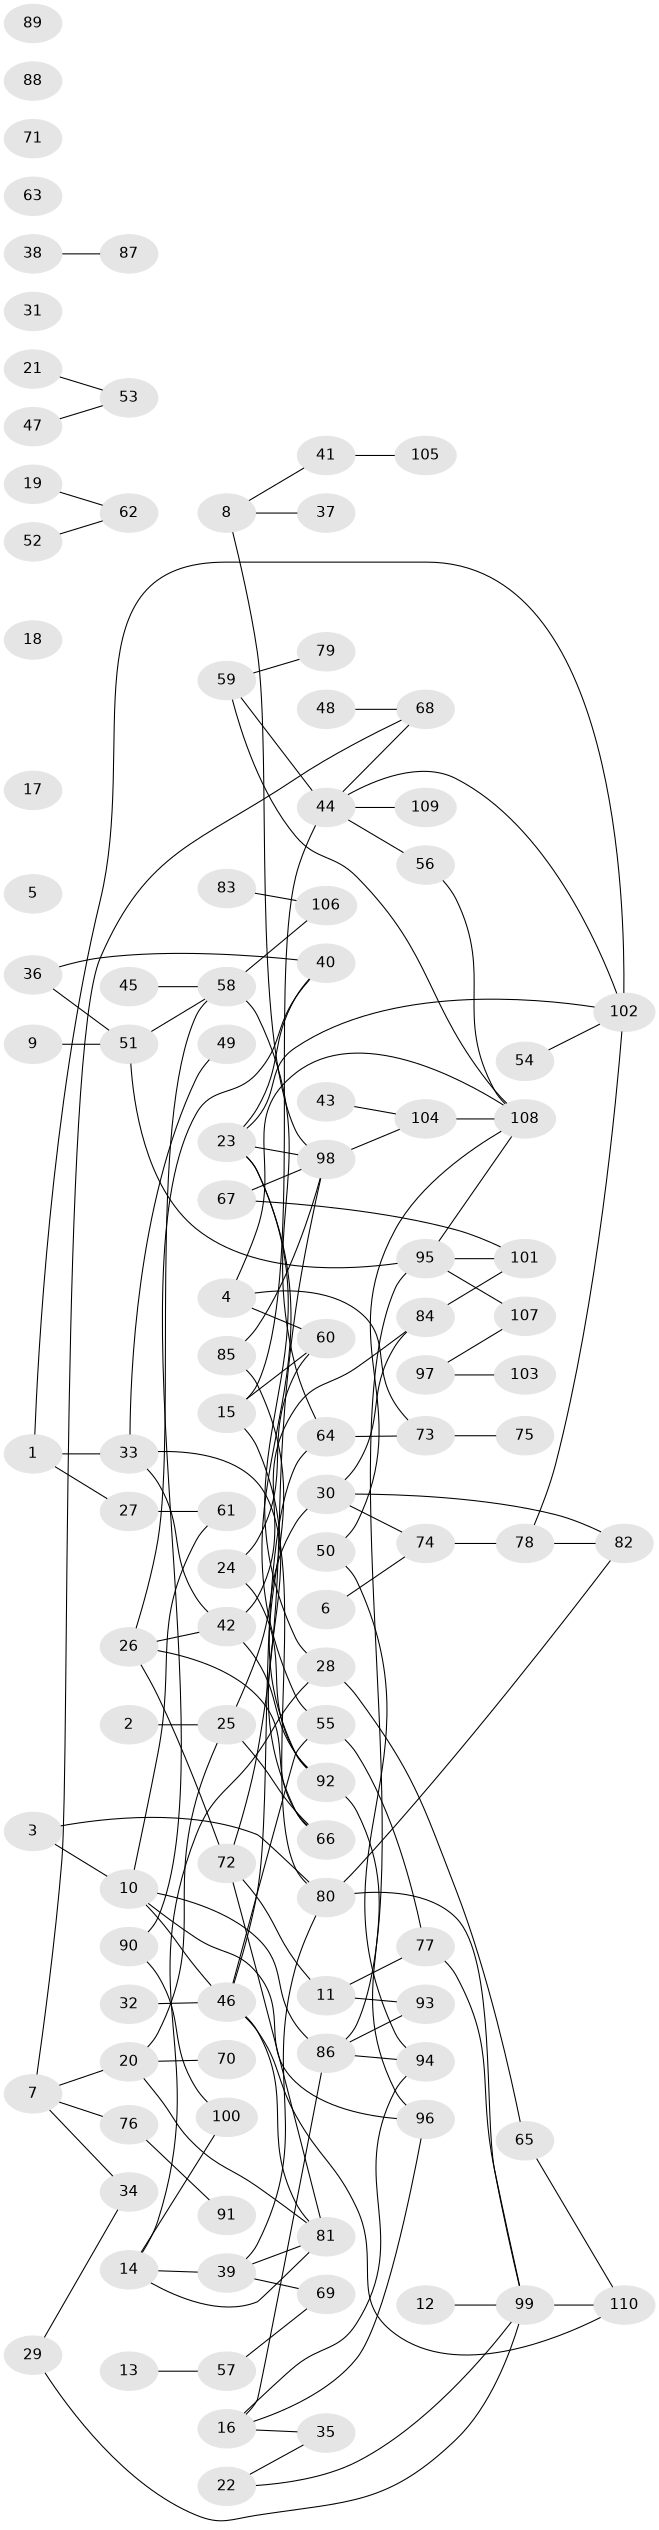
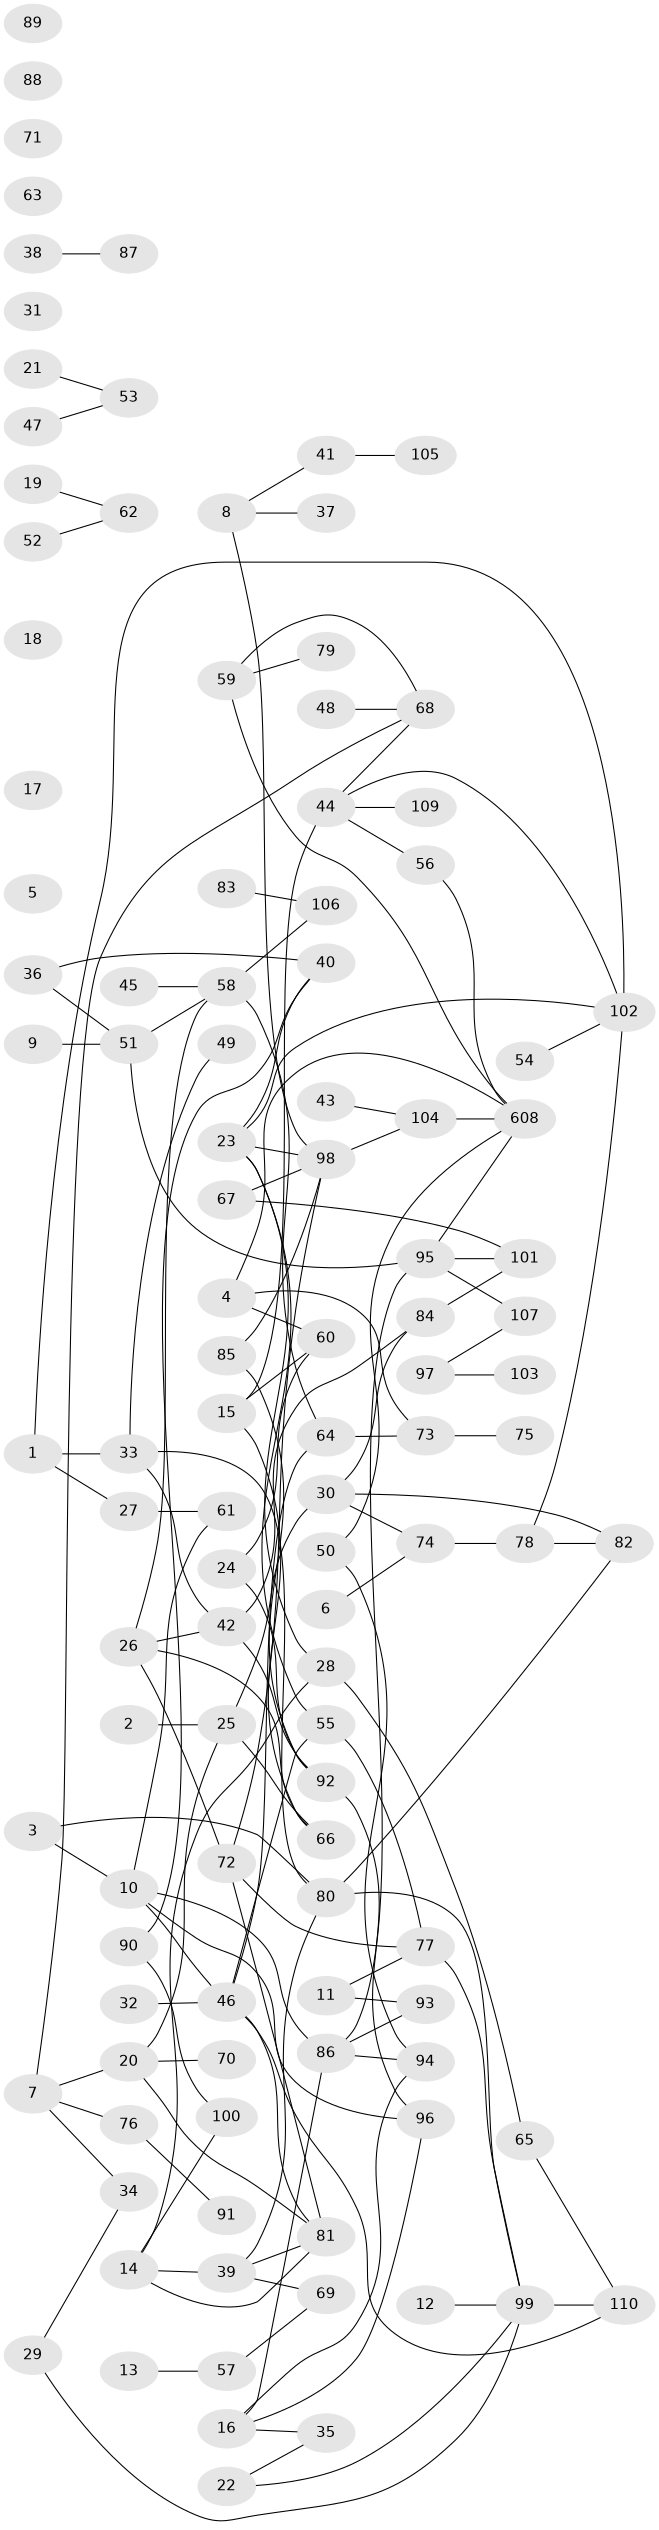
(277, 744) -> (338, 616)
(525, 1119) -> (525, 1119)
(276, 1930) -> (315, 1934)
